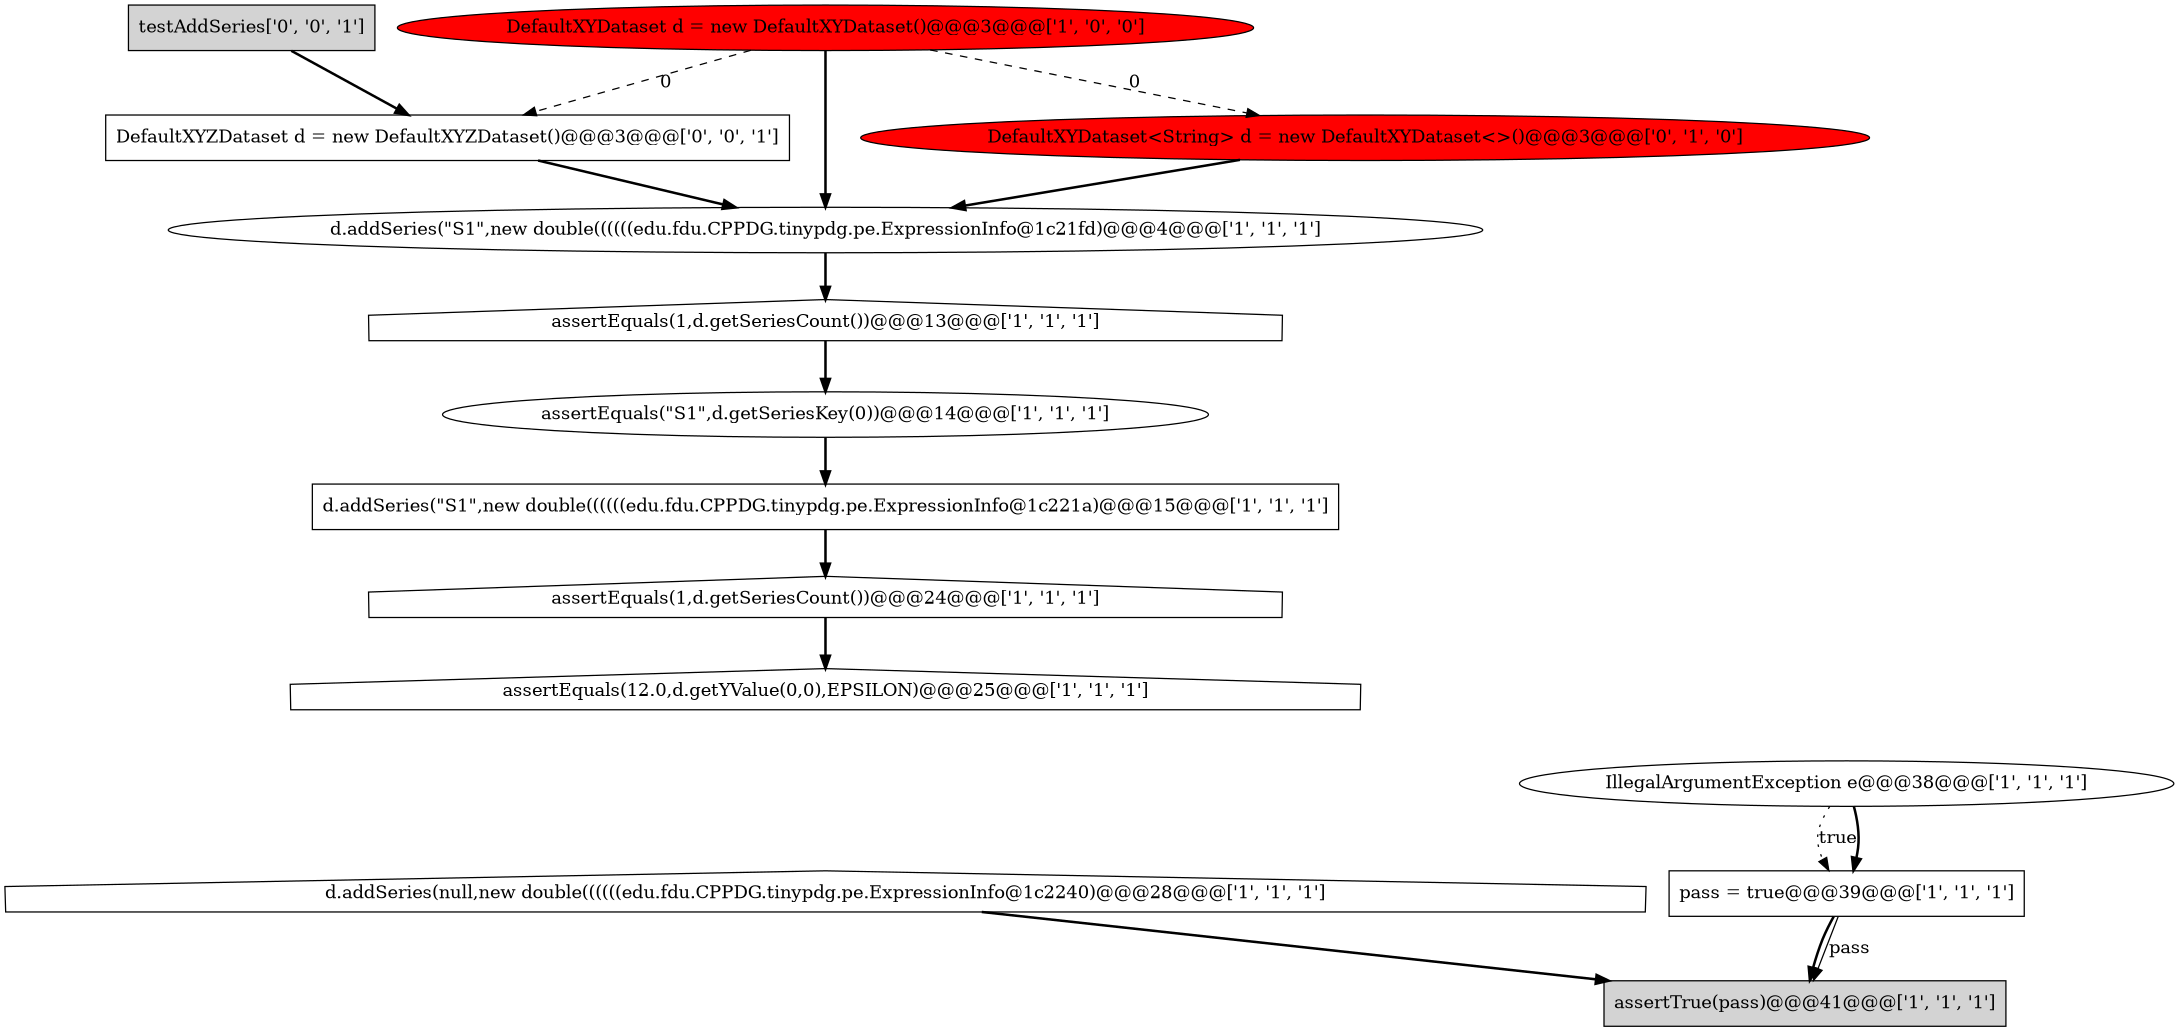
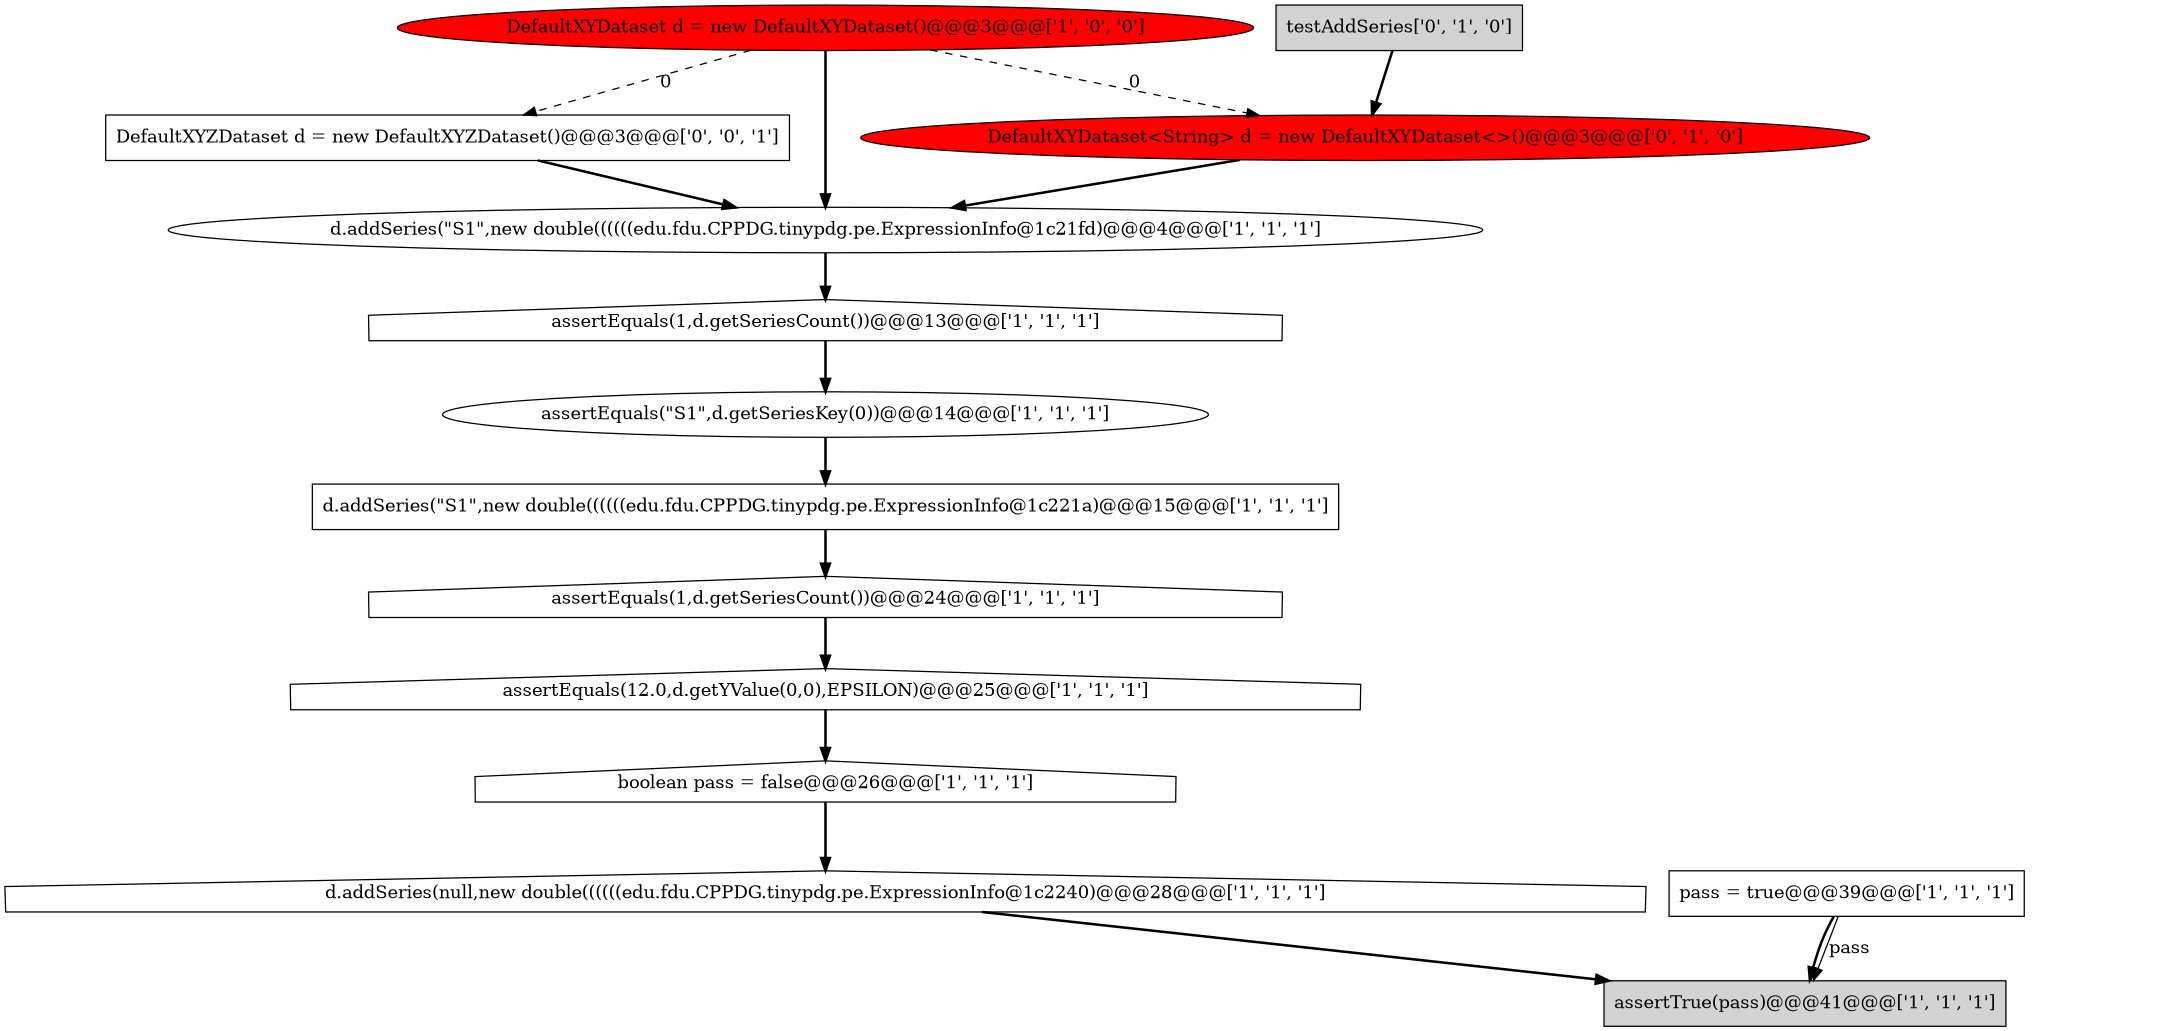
(252, 28) -> none
none -> (1399, 28)
none -> (825, 784)
(1847, 784) -> none
